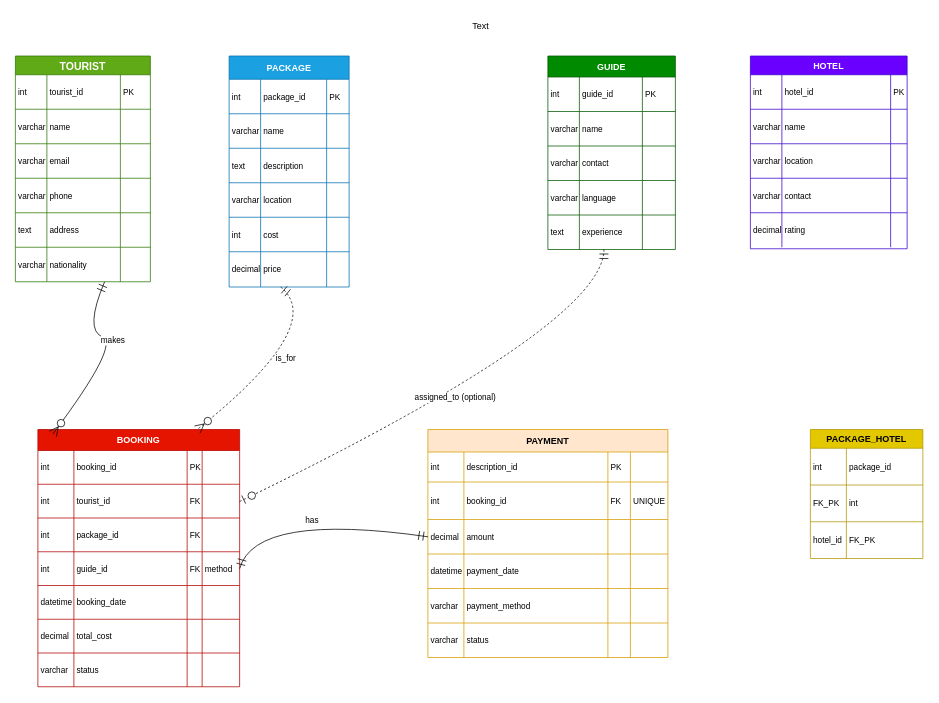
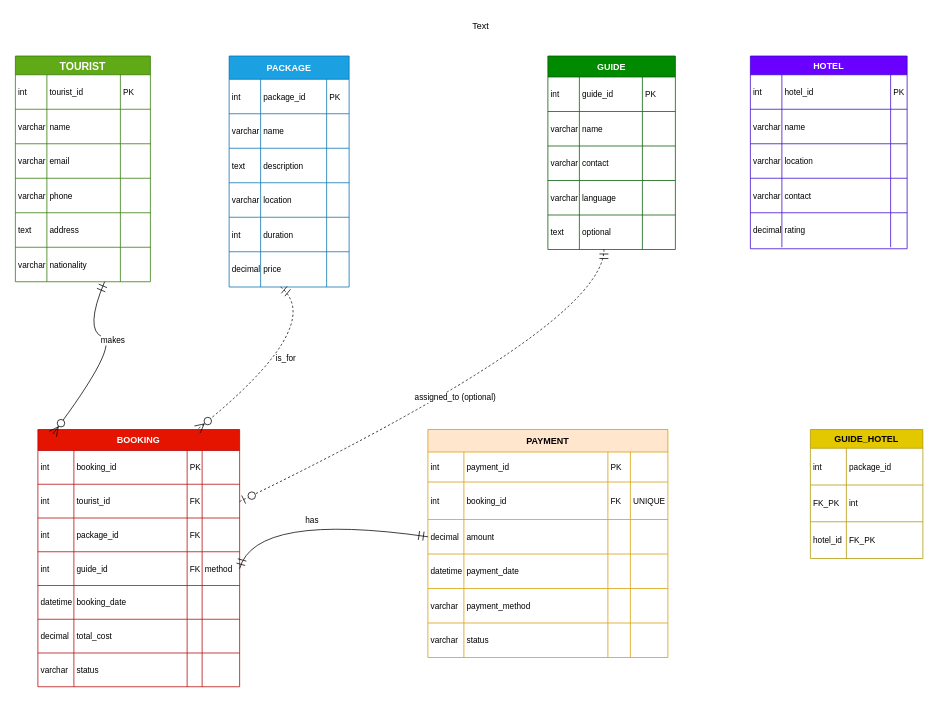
(604, 232) -> (598, 232)
(272, 235) -> (281, 235)
(866, 439) -> (866, 439)
(496, 467) -> (489, 467)
